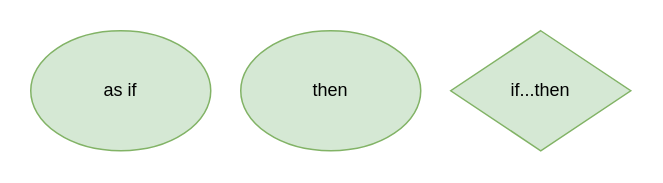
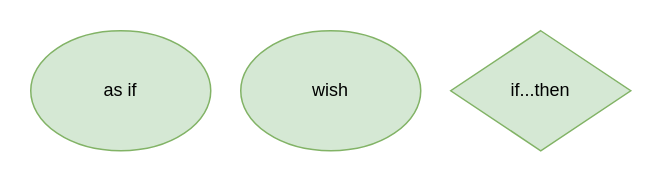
(331, 91) -> (331, 91)
